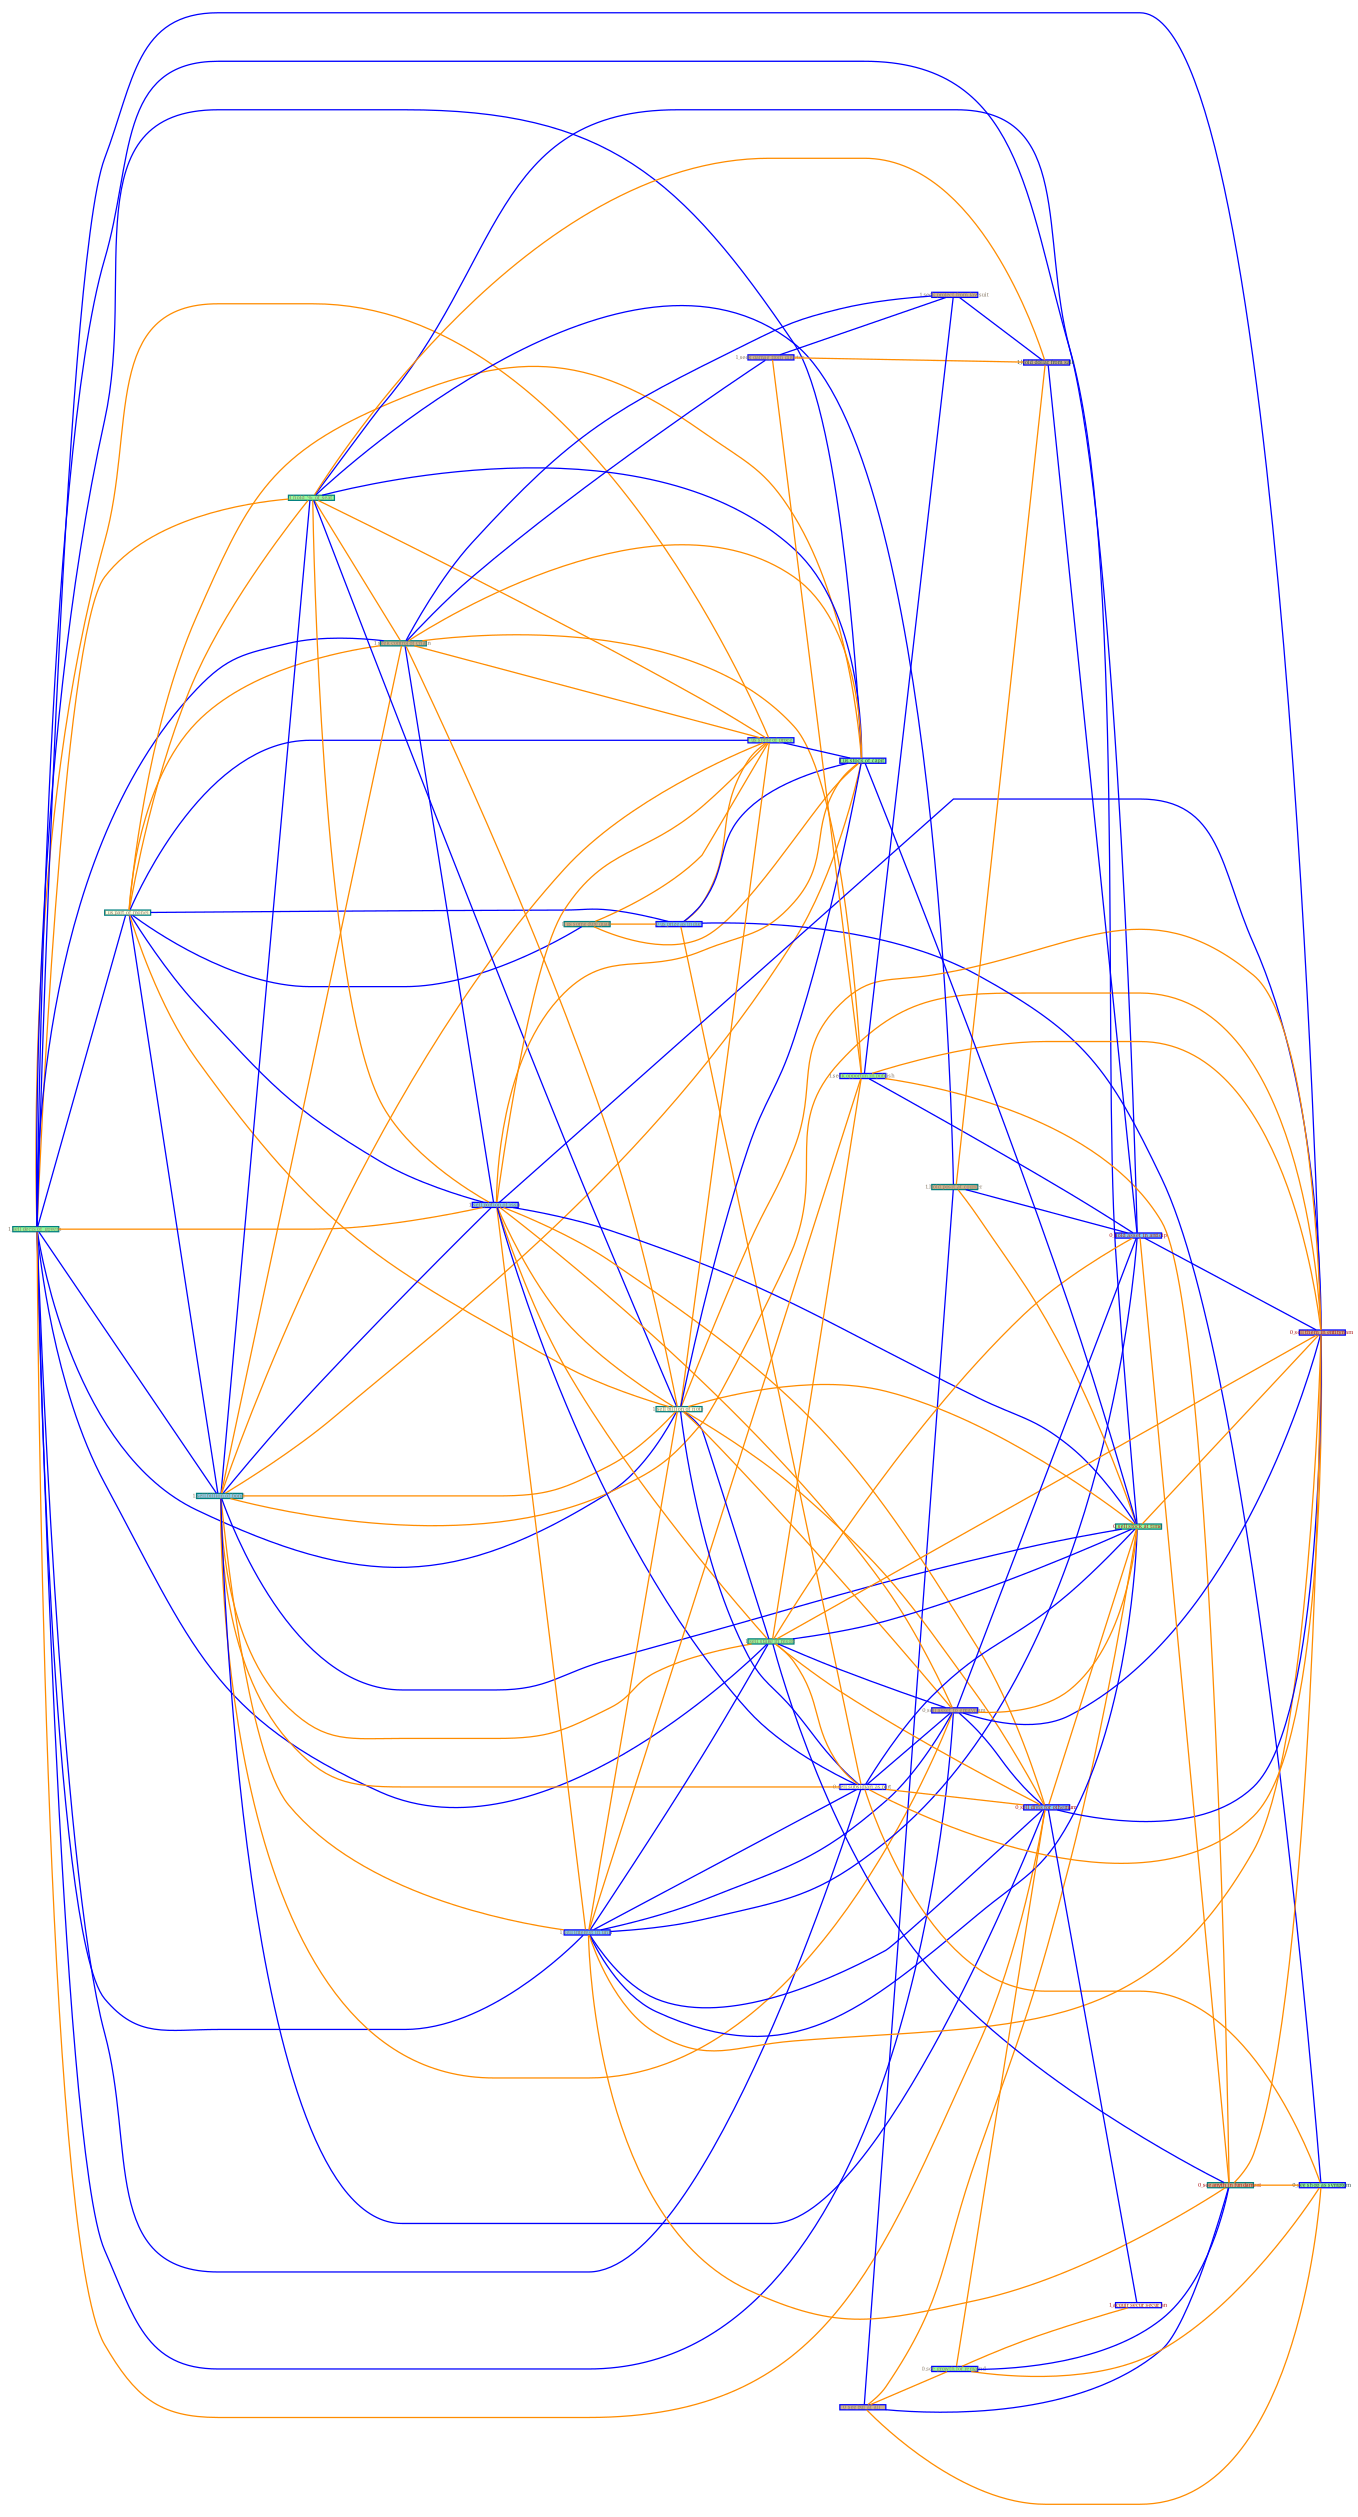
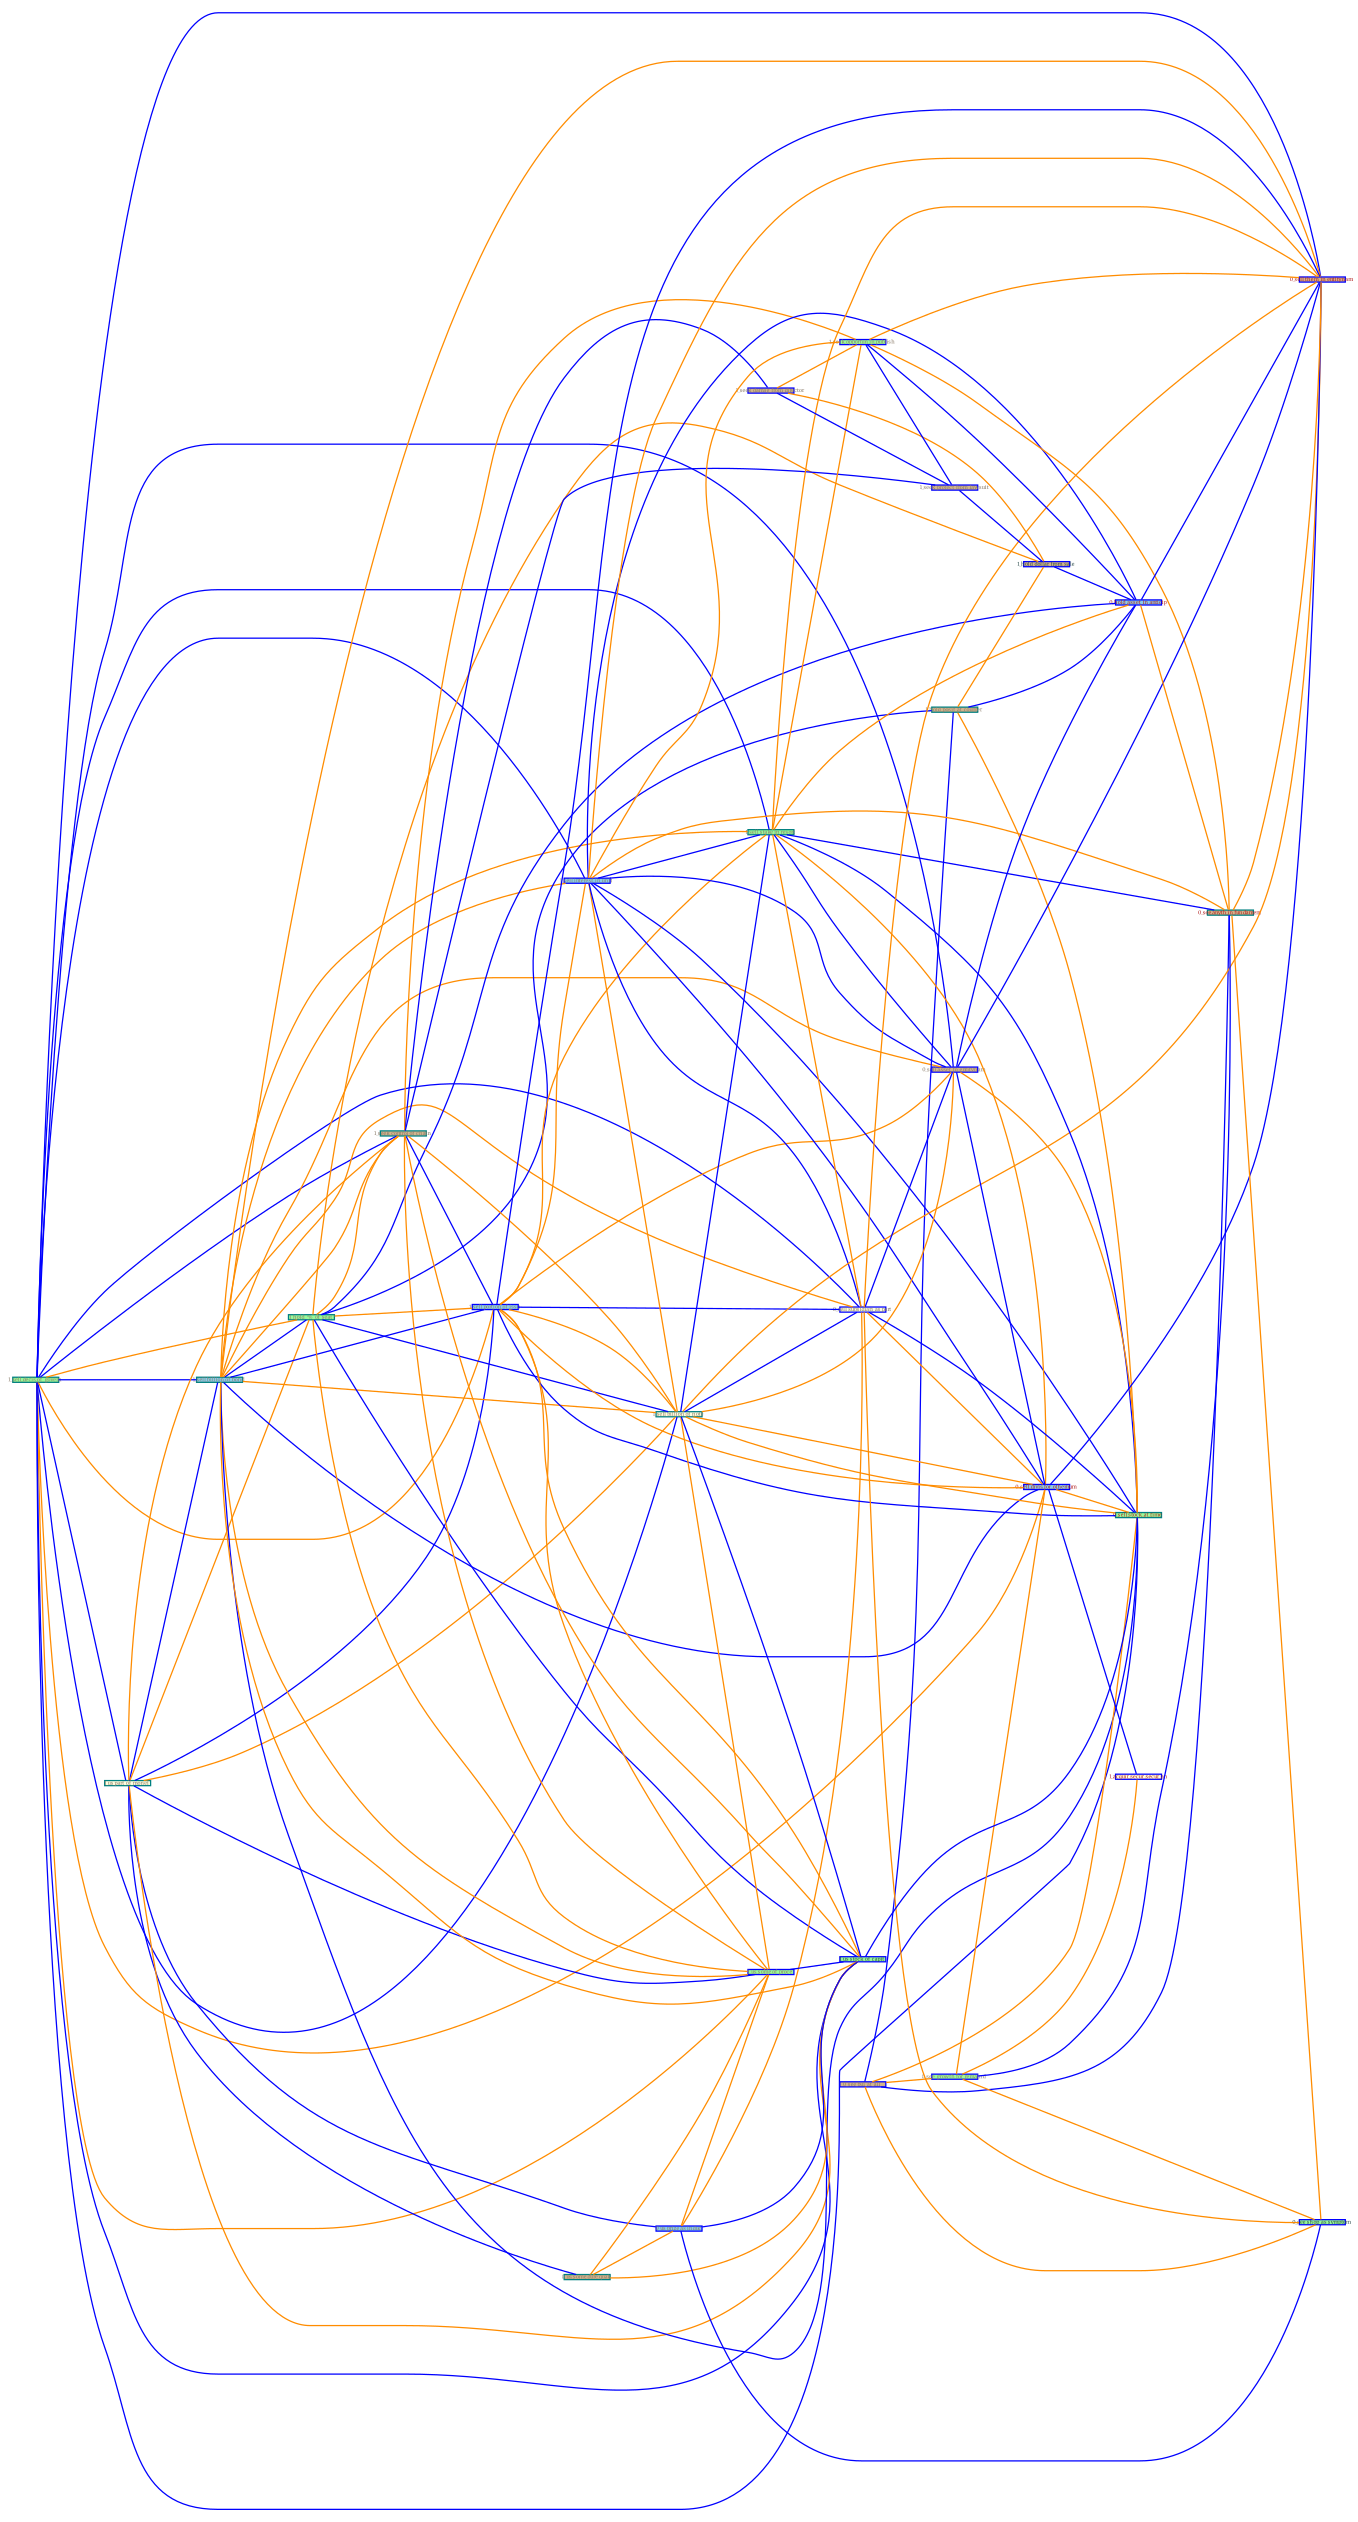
(1222, 1439) -> none
